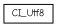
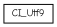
(28, 14) -> (28, 14)
